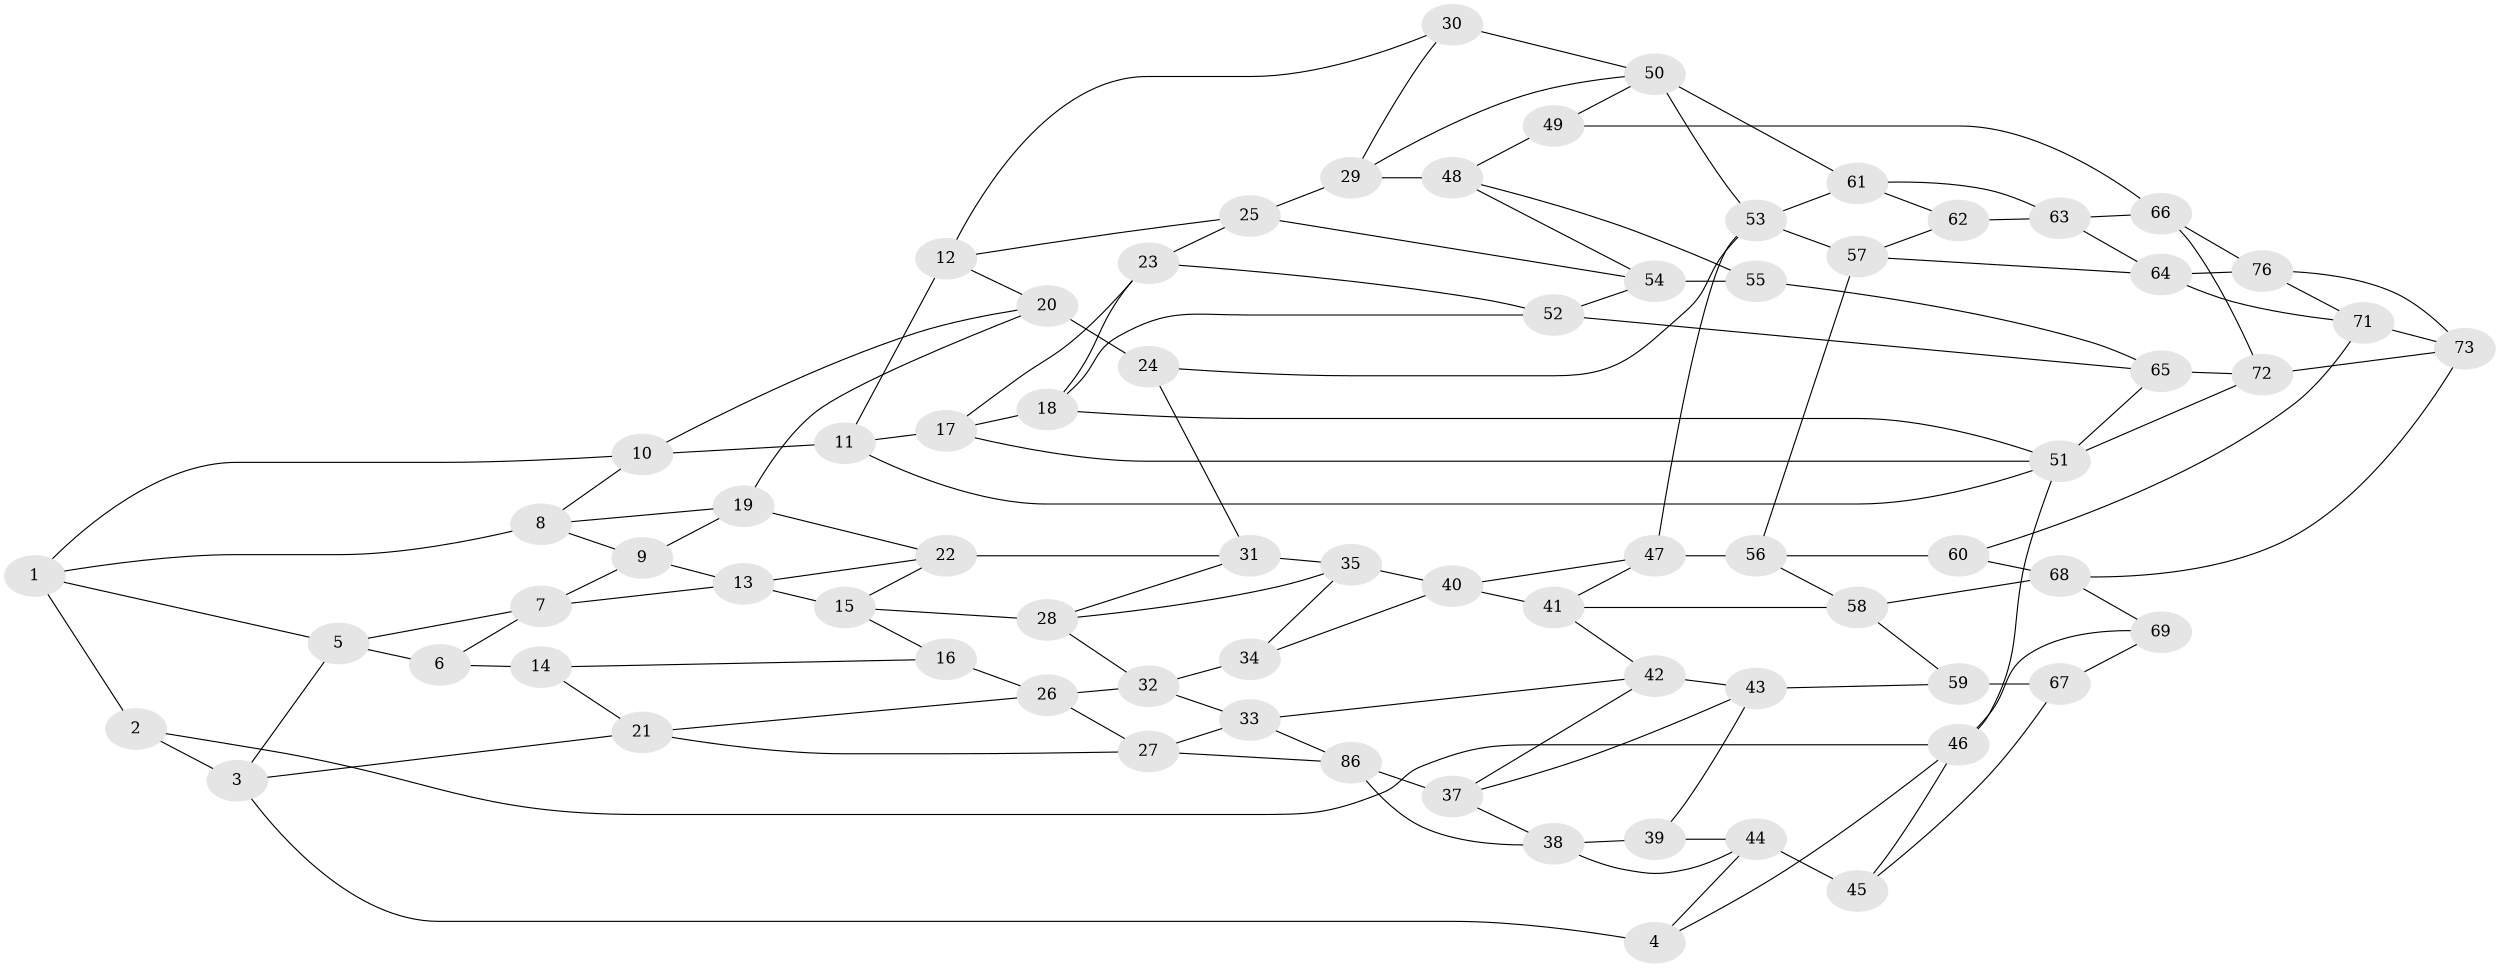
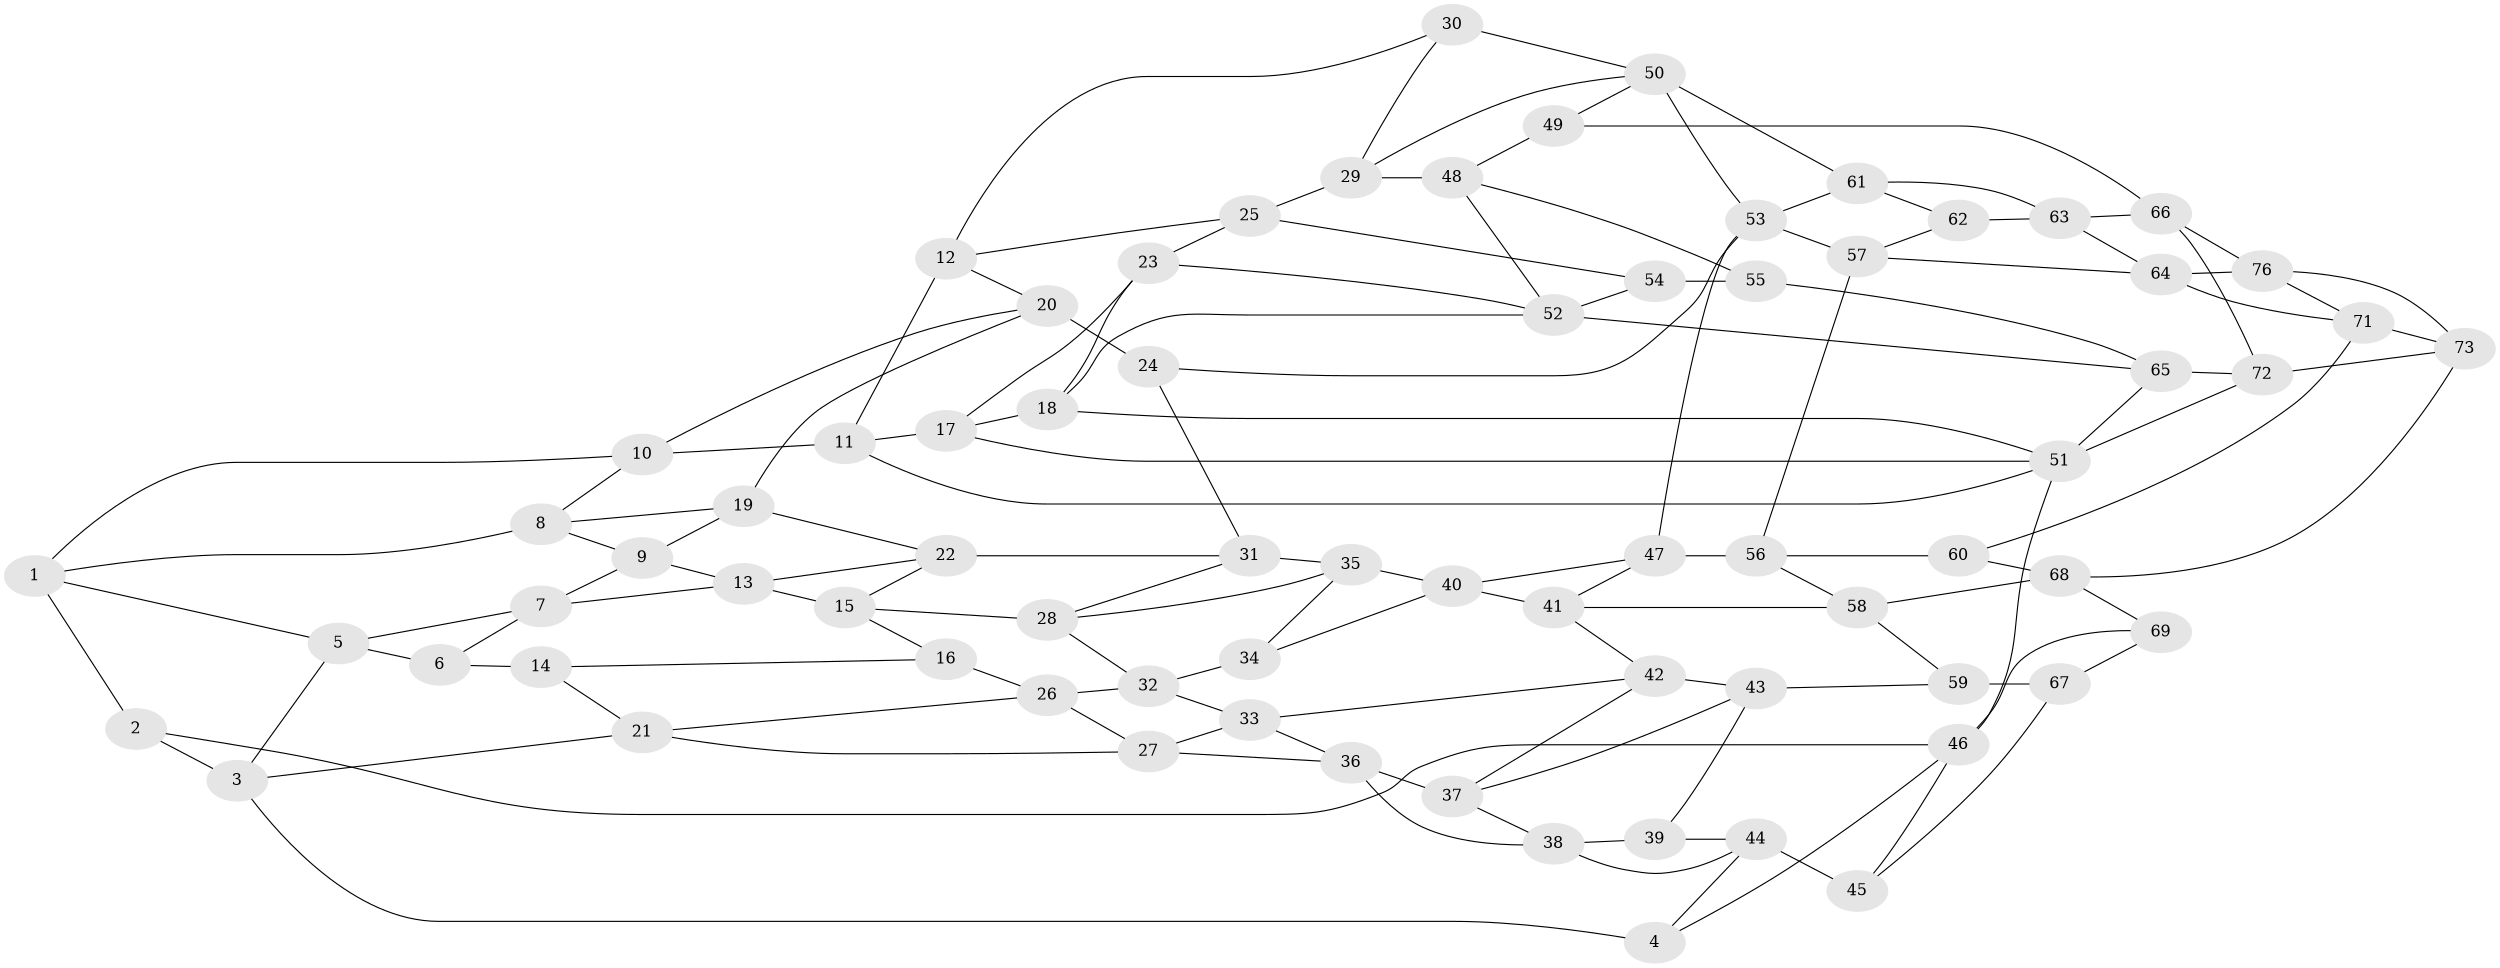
(1554, 229) -> (1503, 246)
(1351, 763) -> (1351, 763)
